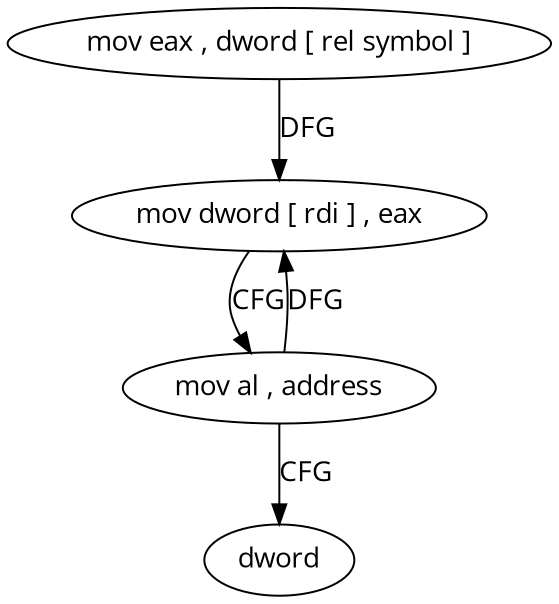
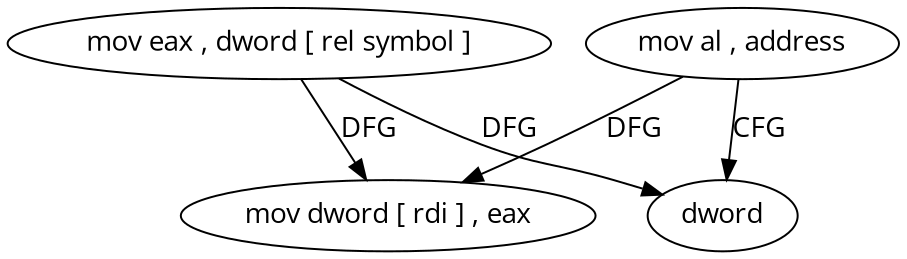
none -> (486, 146)
(231, 293) -> none
